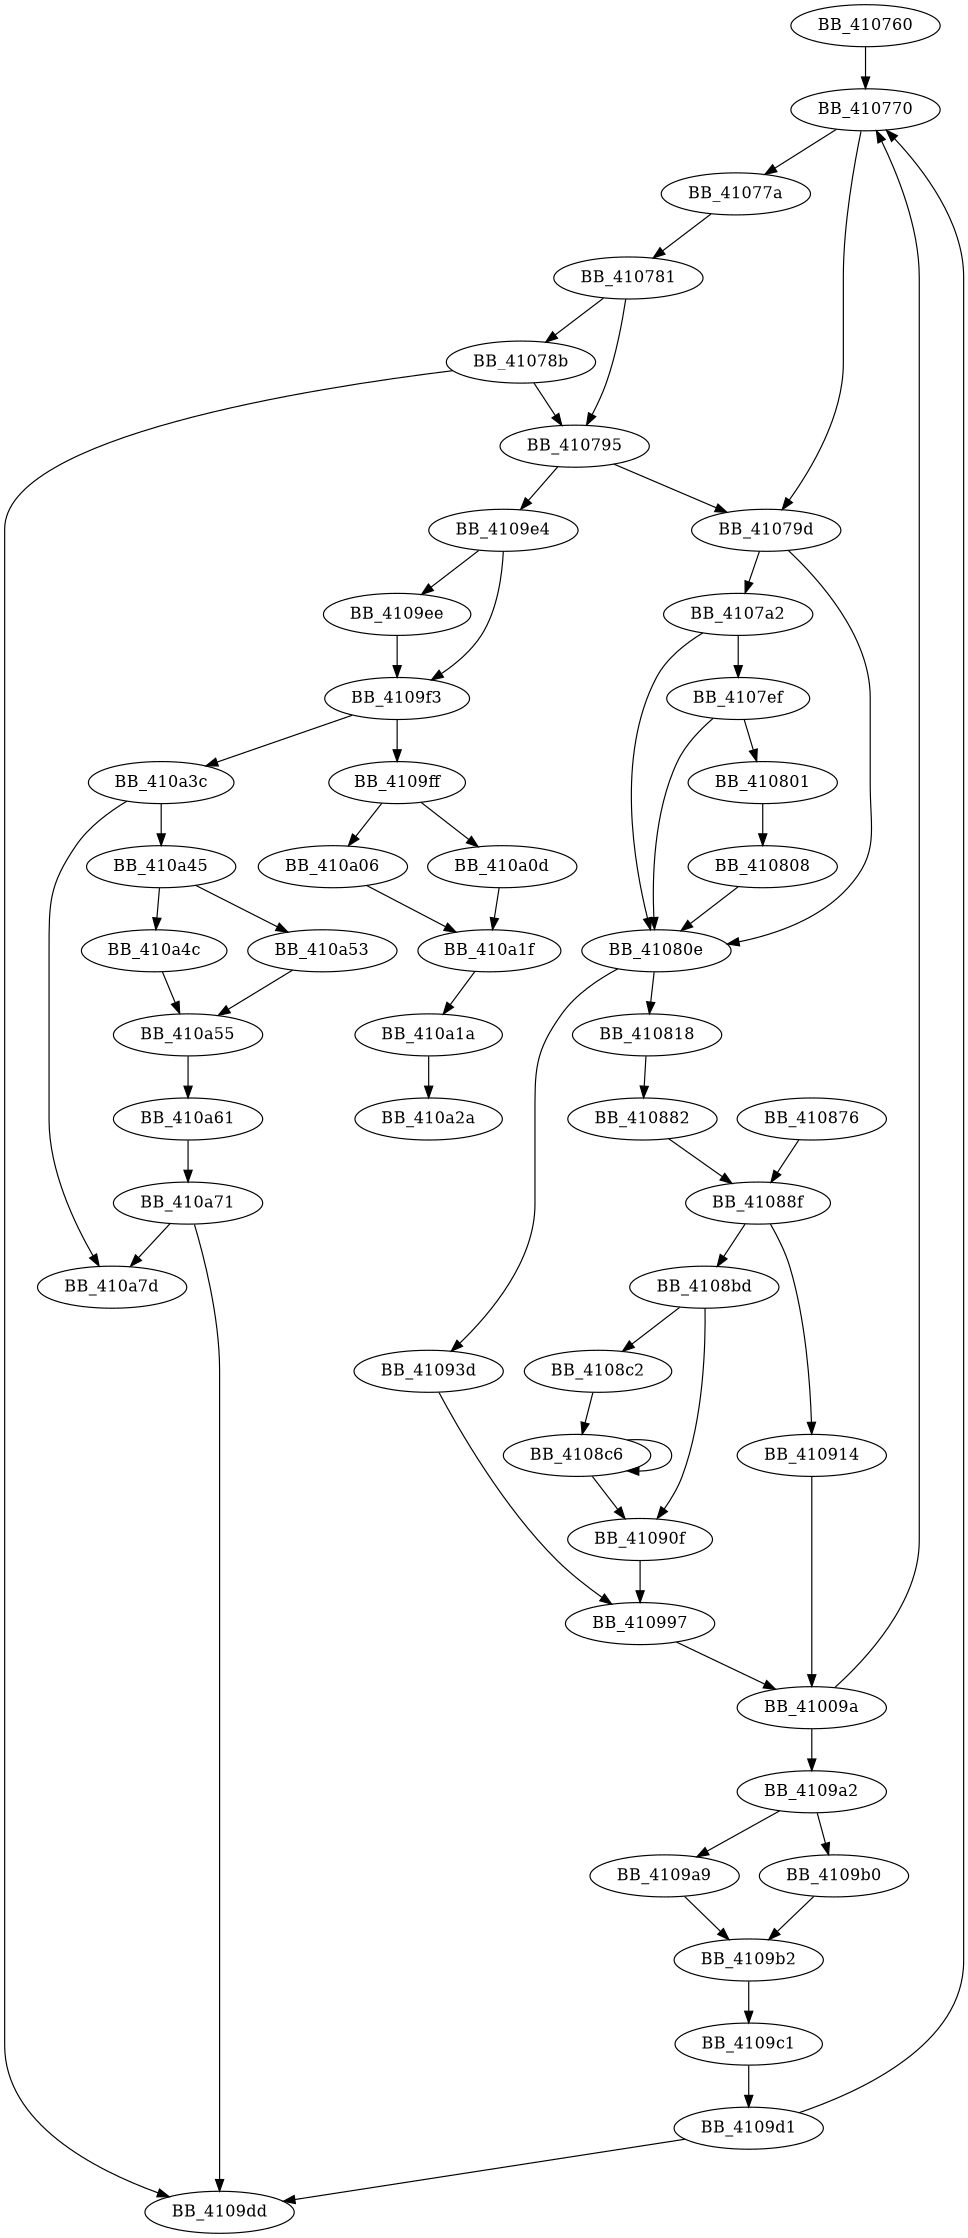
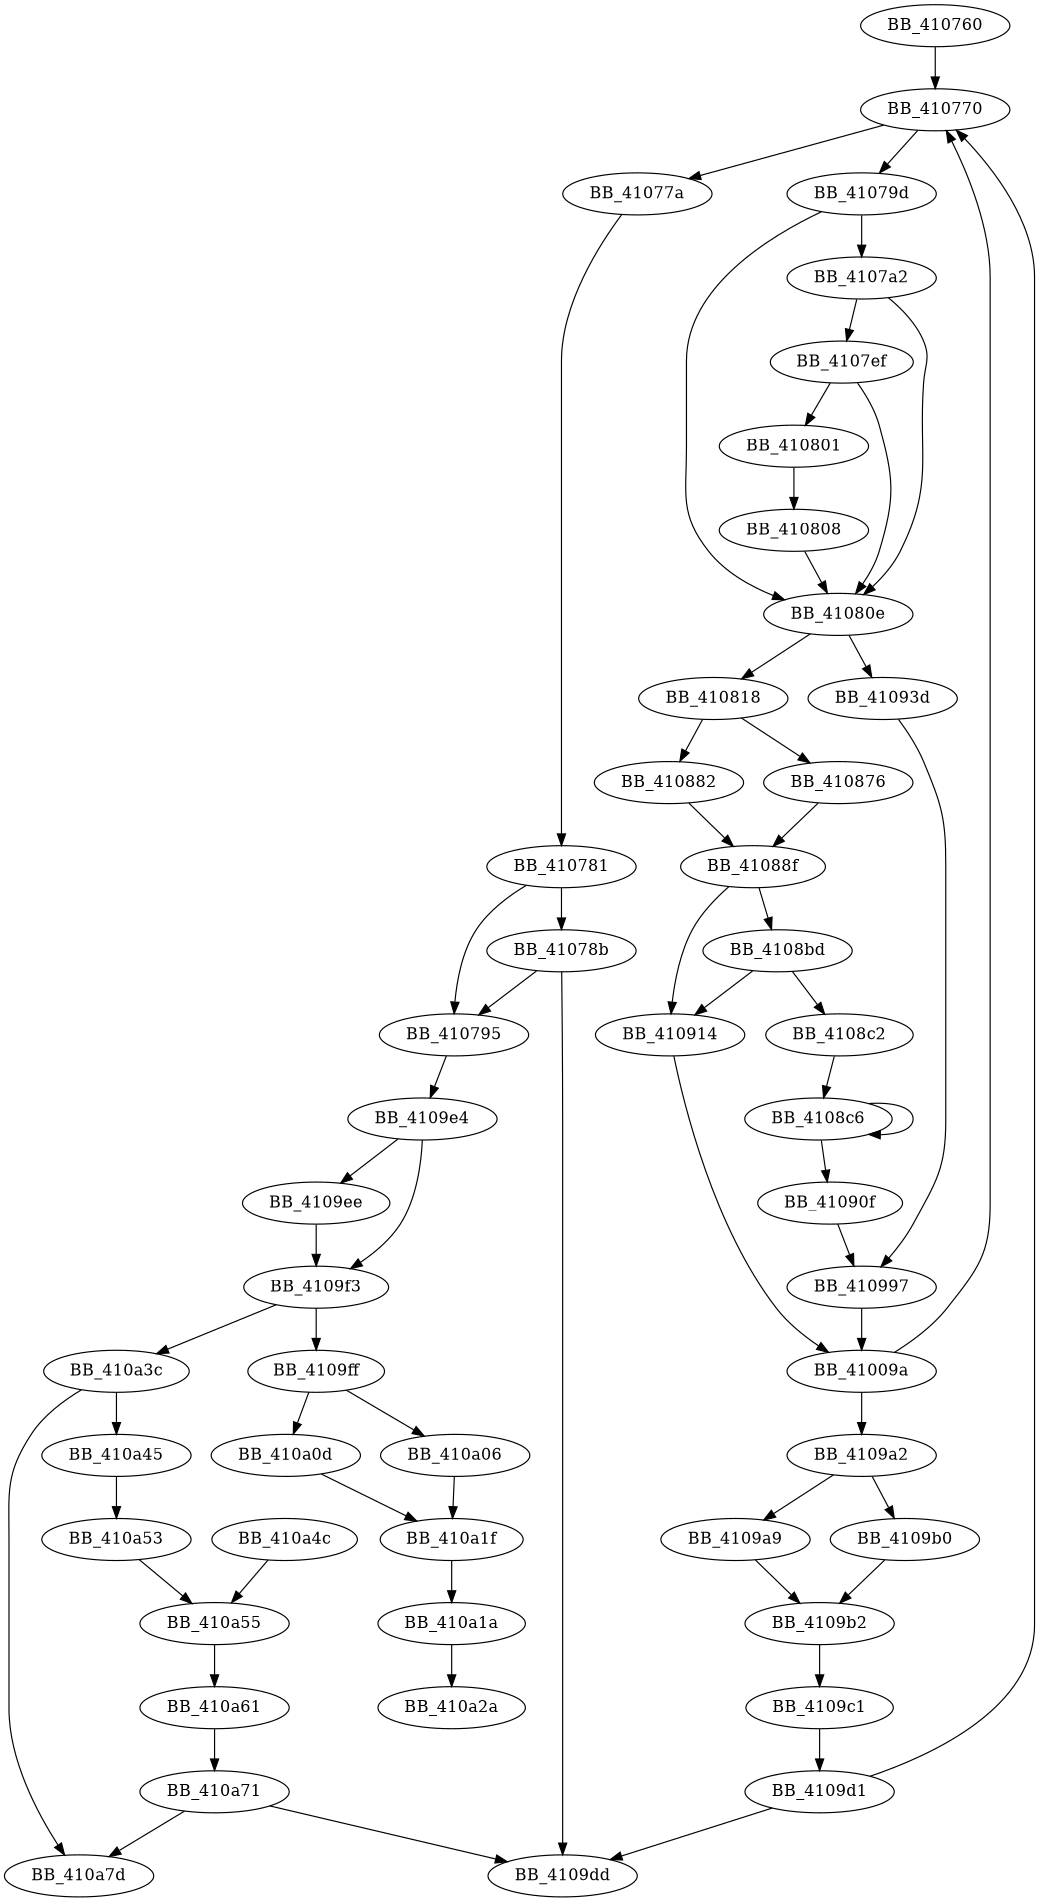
(665, 486) -> none
none -> (771, 737)
(158, 903) -> none
(698, 1412) -> (728, 989)
